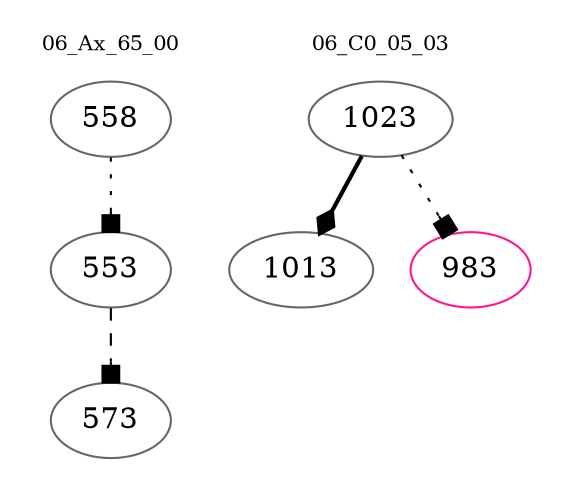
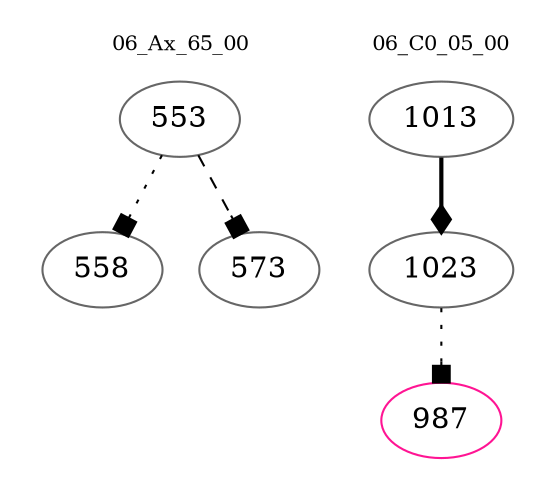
(381, 45) -> (441, 45)
(111, 184) -> (146, 185)
(347, 184) -> (441, 182)
(471, 270) -> (441, 420)
